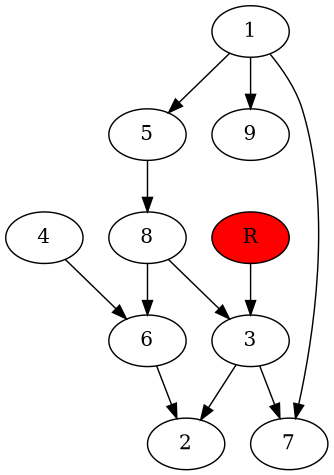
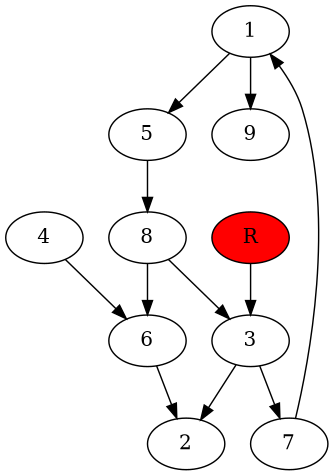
(318, 225) -> (319, 239)
